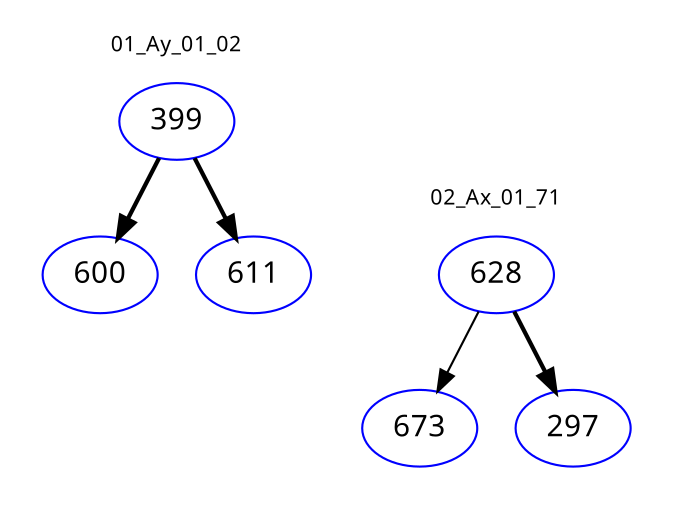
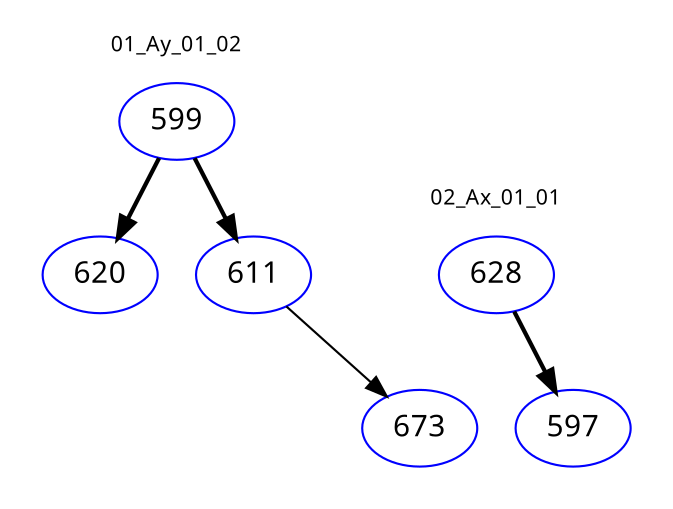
(177, 121) -> (177, 121)
(496, 199) -> (496, 199)
(100, 275) -> (100, 275)
(463, 342) -> (329, 344)
(573, 428) -> (573, 428)
